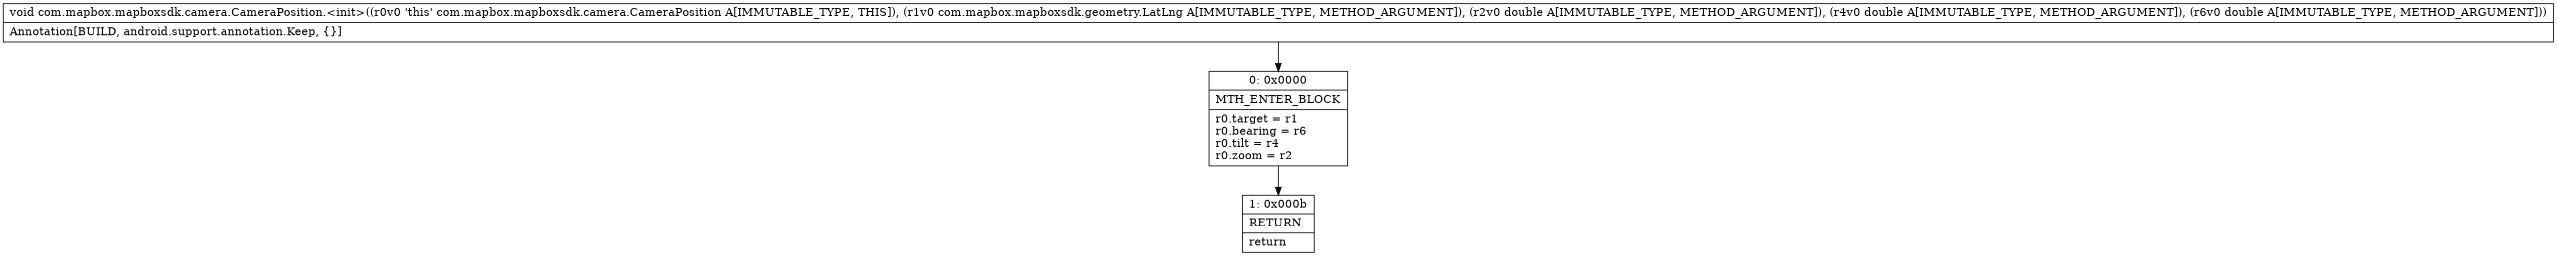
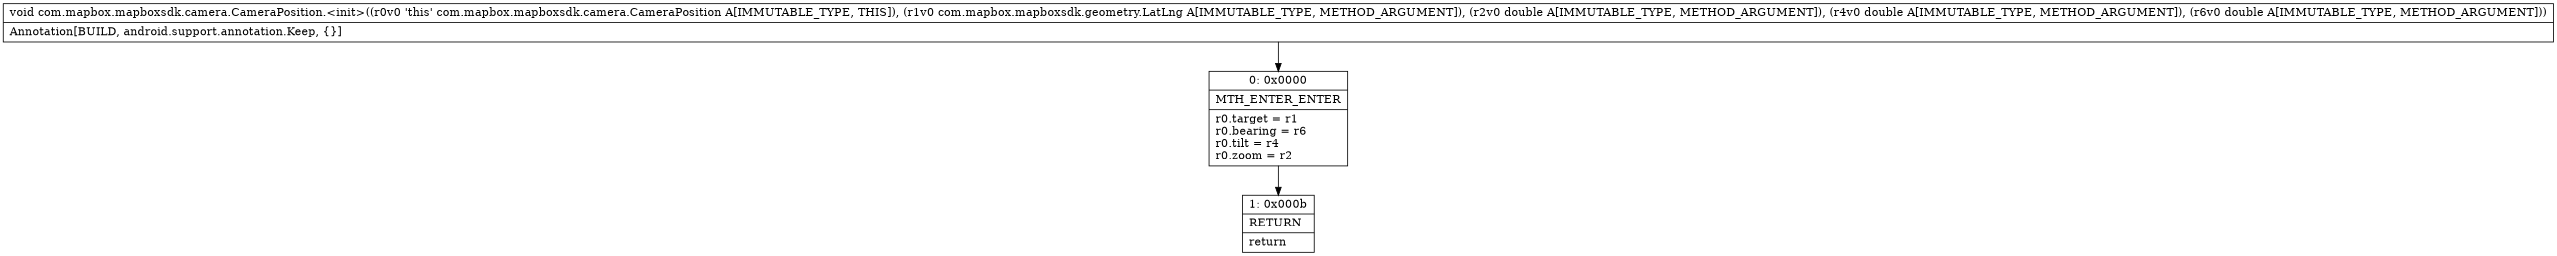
(1278, 99) -> (1278, 99)
